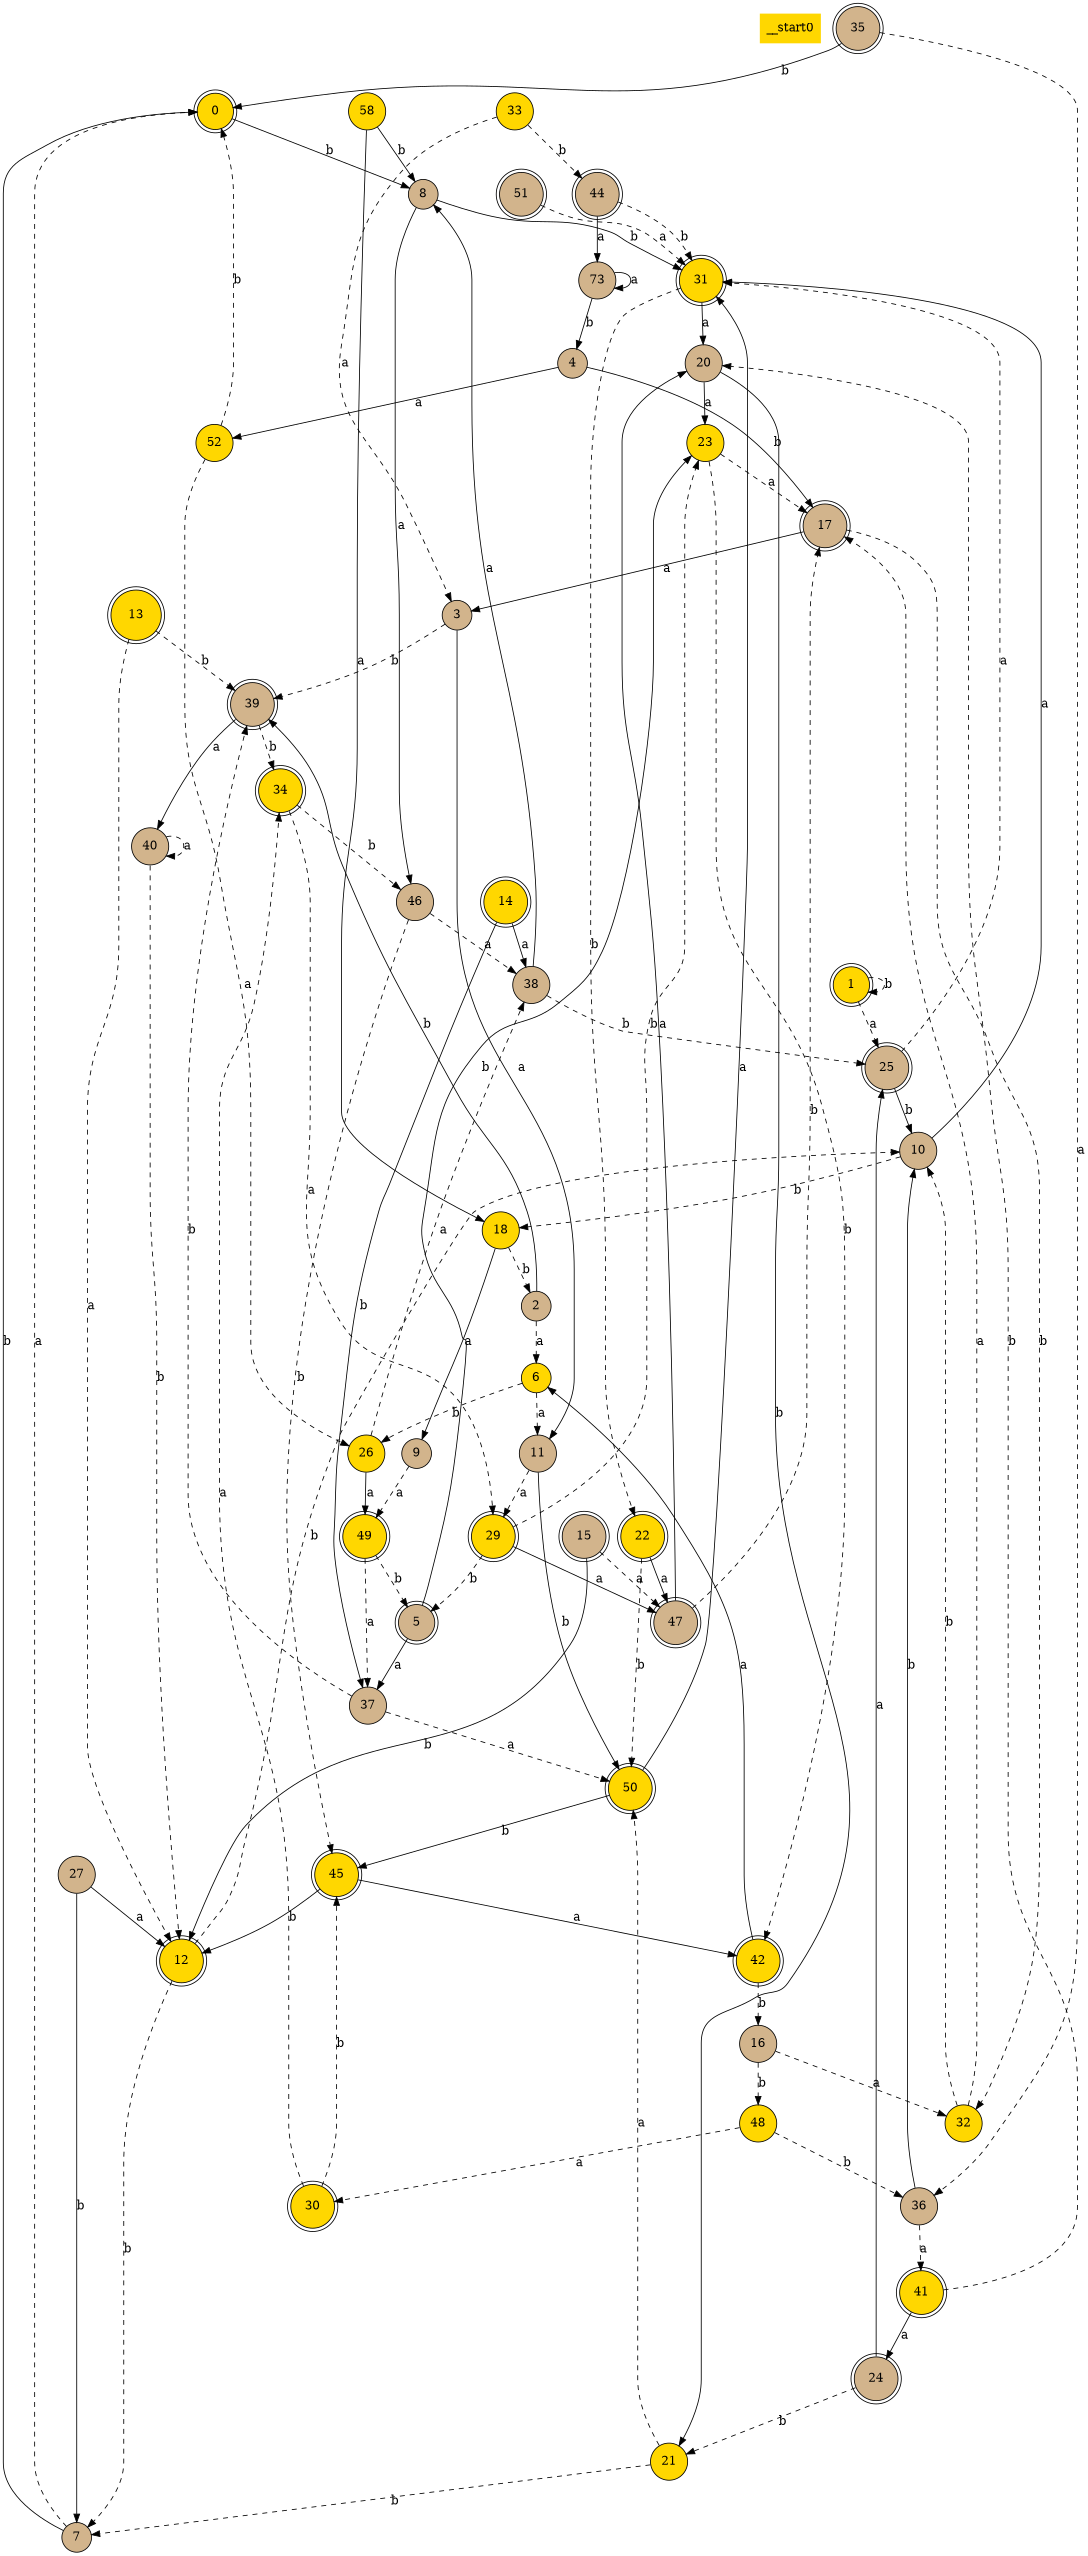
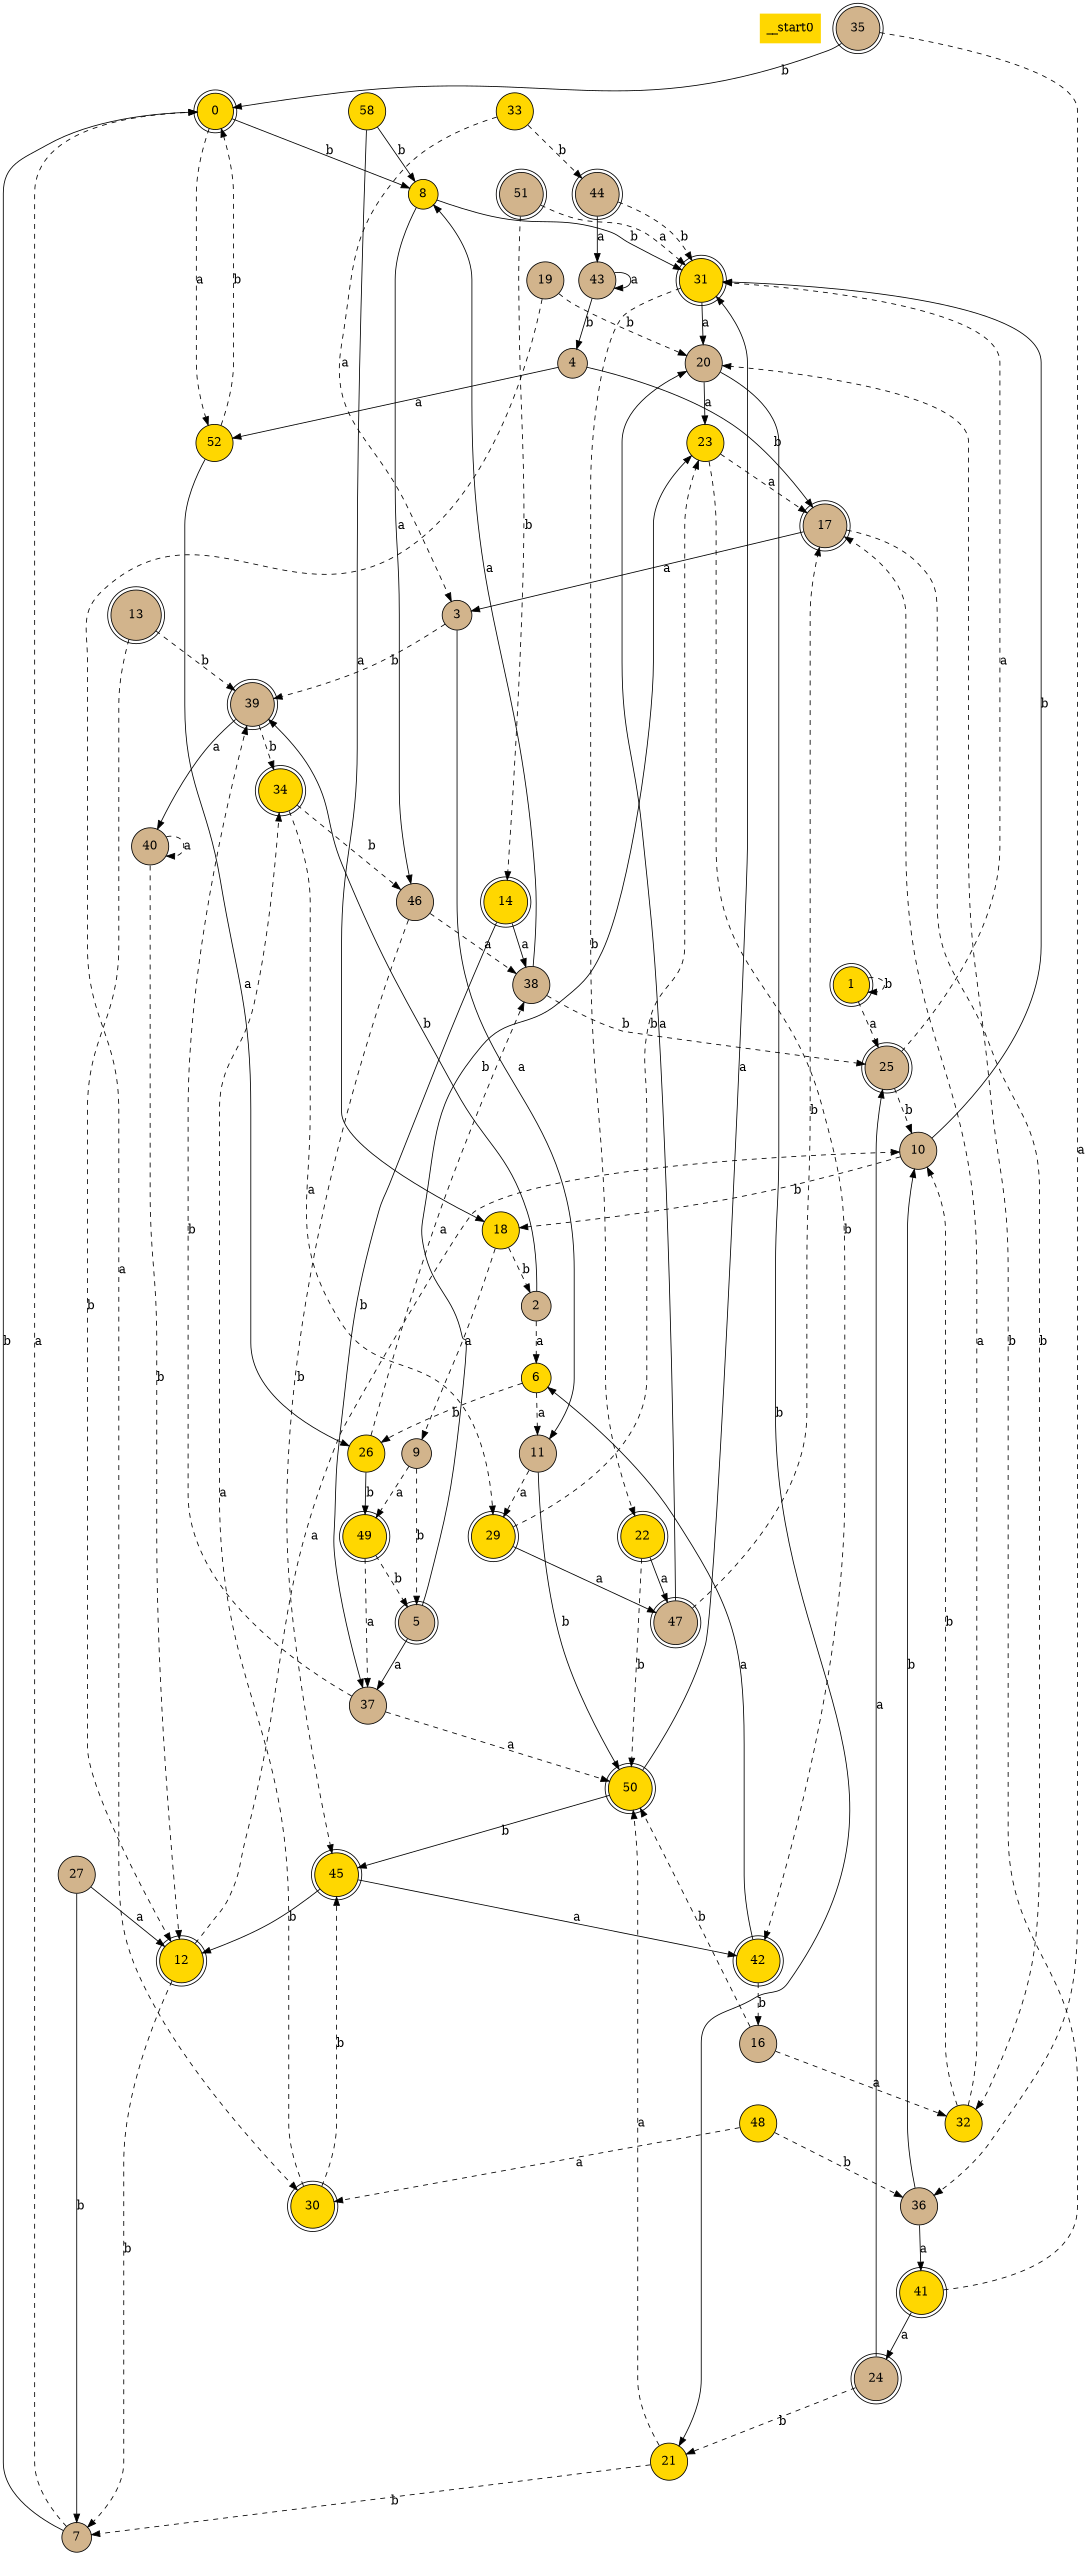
(423, 194) -> (423, 194)
none -> (196, 273)
none -> (545, 280)
(597, 280) -> (597, 280)
none -> (524, 544)
(136, 615) -> (136, 615)
(1045, 704) -> (1045, 704)
(237, 968) -> (237, 968)
(902, 1107) -> (902, 1107)
(91, 1306) -> (91, 1306)
(461, 1346) -> (461, 1346)
(370, 1493) -> (370, 1493)
(315, 1536) -> (315, 1536)
(584, 1536) -> none
(462, 1583) -> (417, 1532)
(758, 2079) -> (697, 1921)
(920, 2244) -> (920, 2244)
